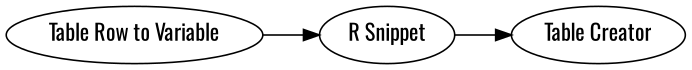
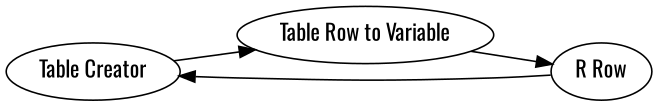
(387, 35) -> (601, 72)
none -> (207, 56)
